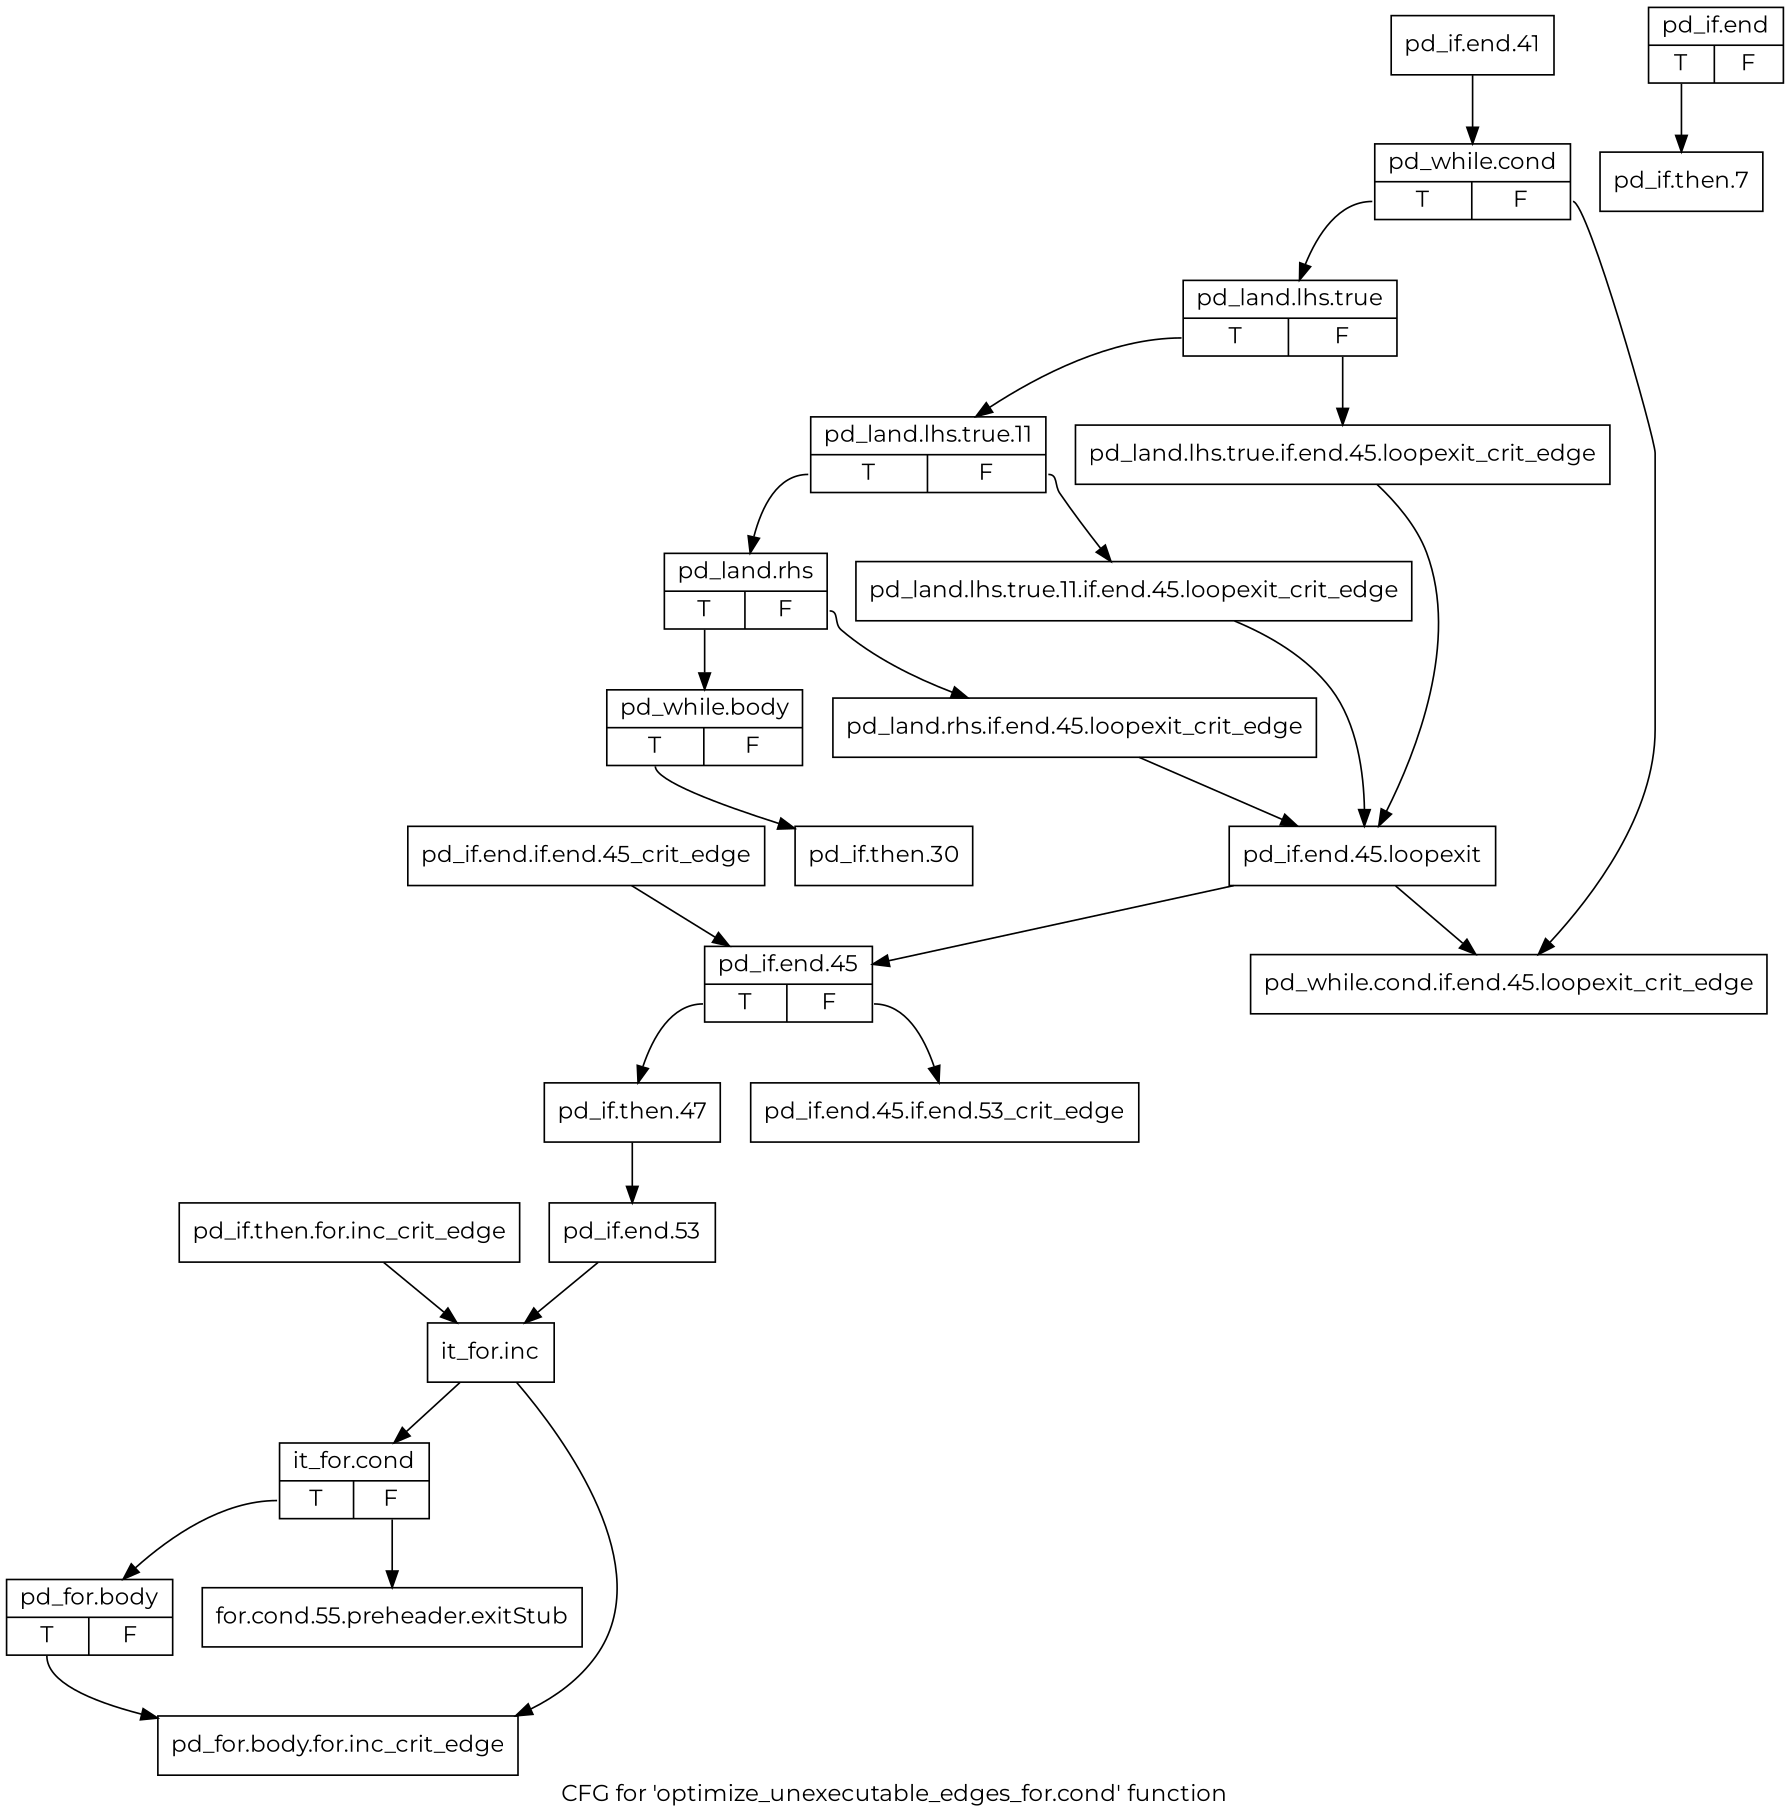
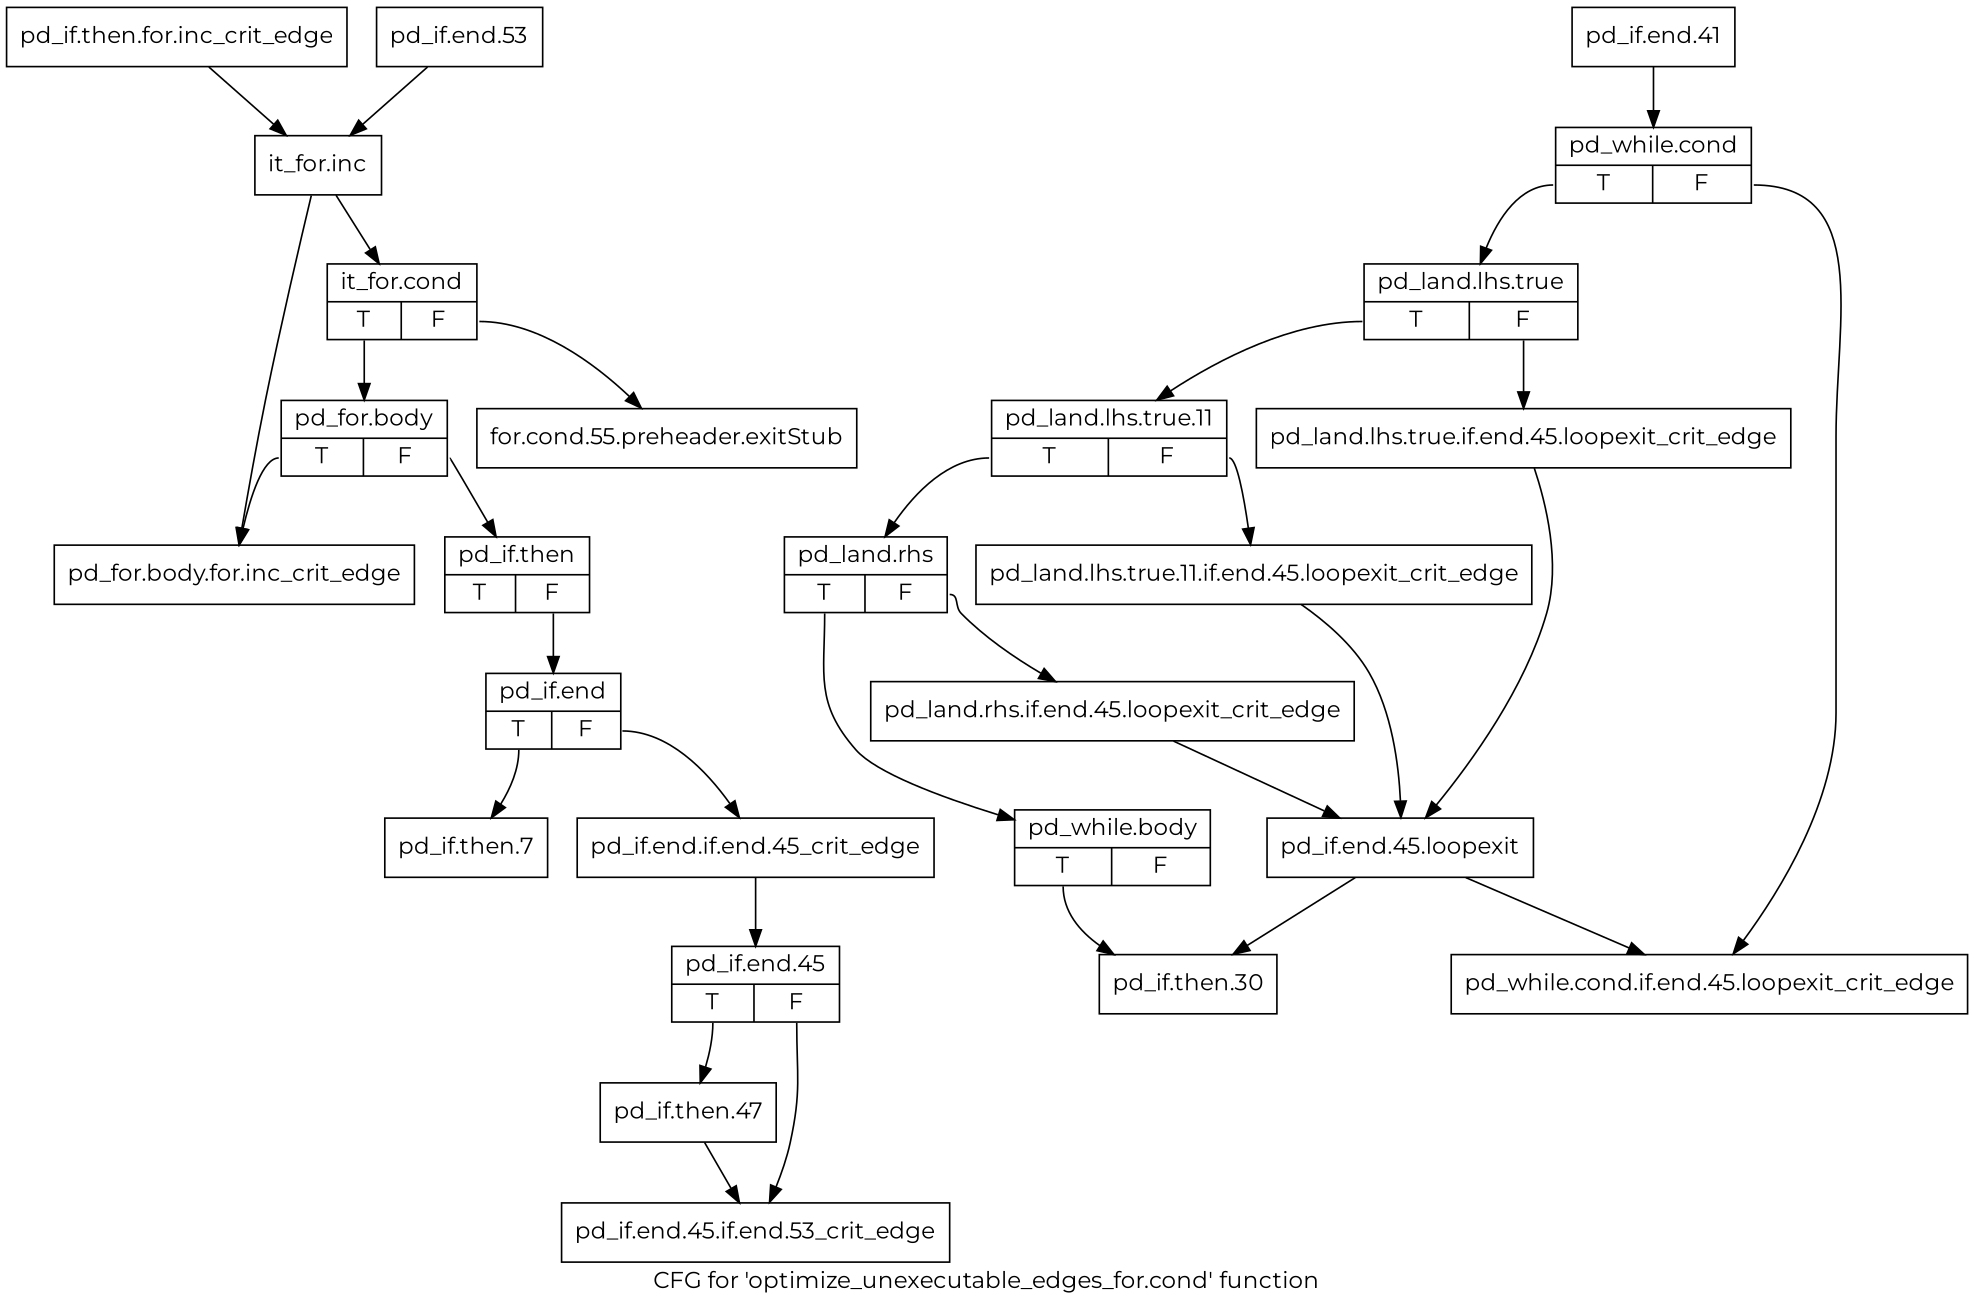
none -> (517, 575)
none -> (684, 755)
(1061, 923) -> (1301, 912)
(632, 1164) -> (718, 1165)
